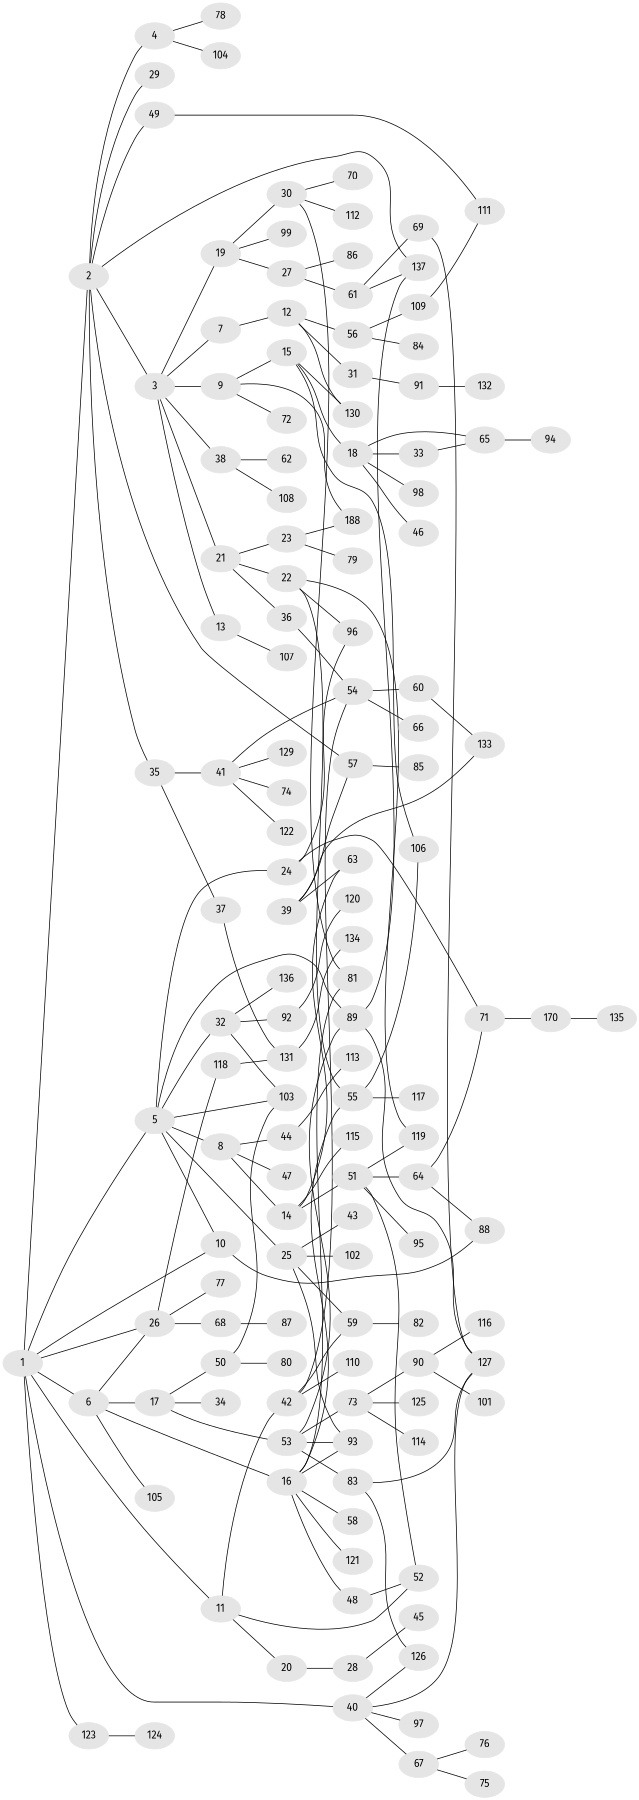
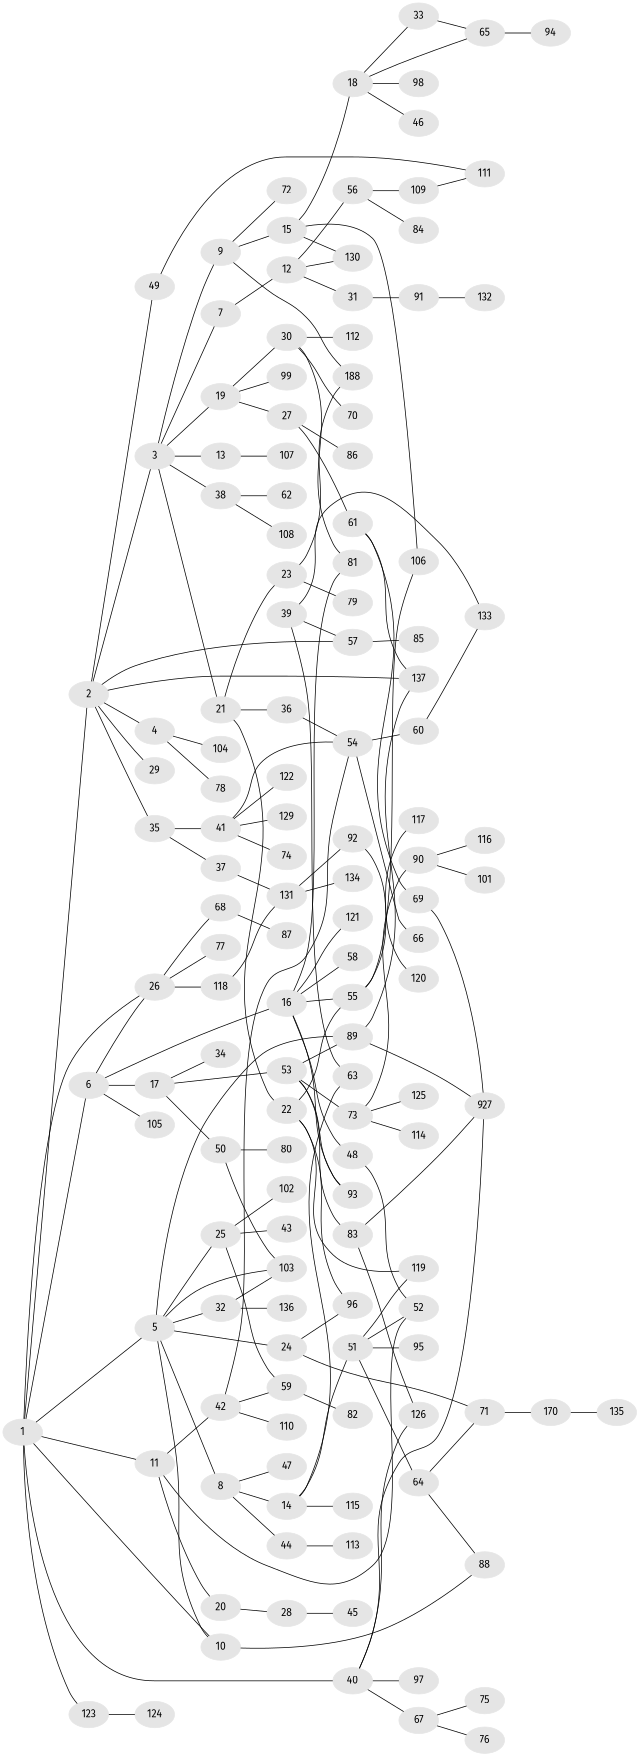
(252, 1021) -> (320, 868)
(314, 1339) -> none
(485, 1363) -> (485, 1106)
